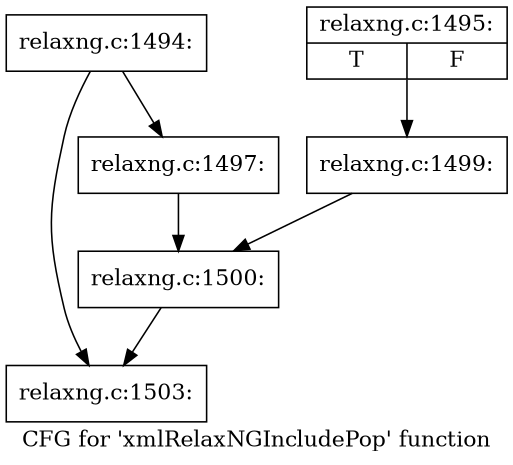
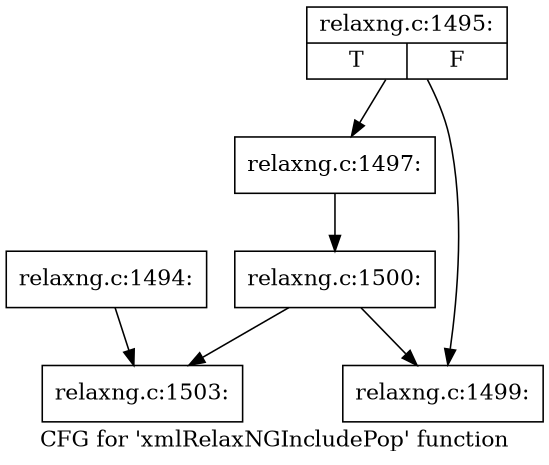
(138, 97) -> (373, 101)
(300, 219) -> (383, 331)
